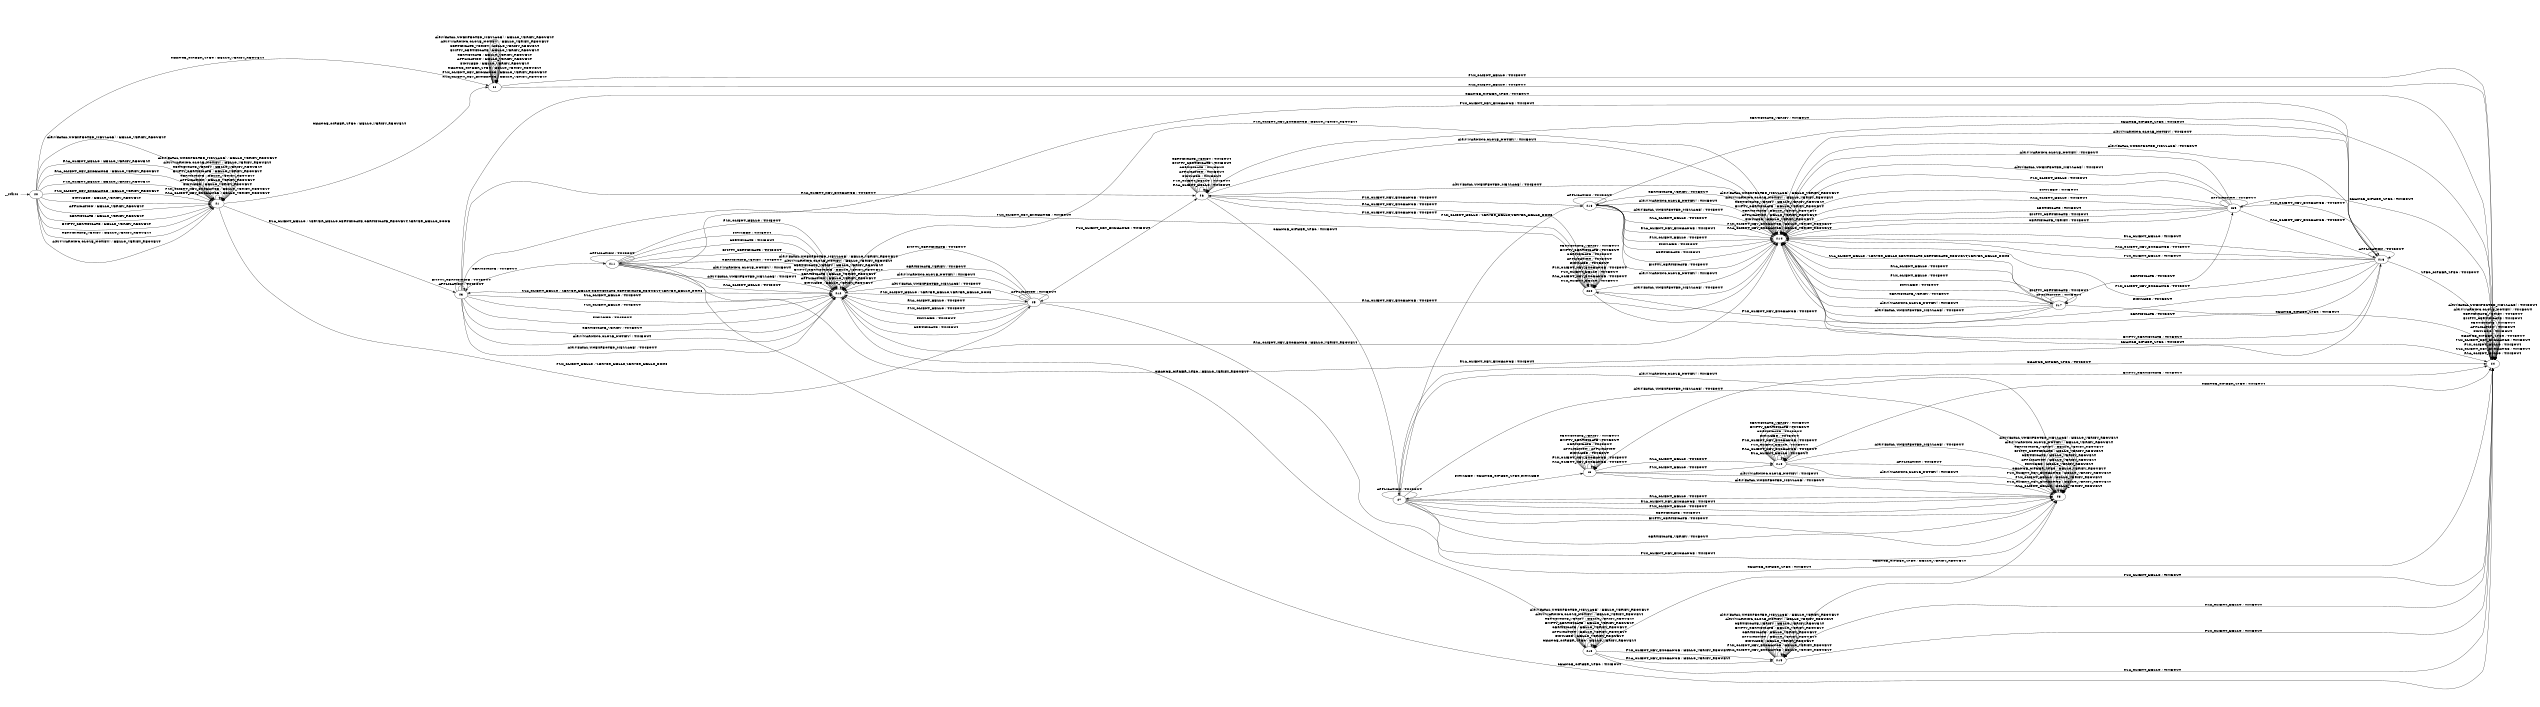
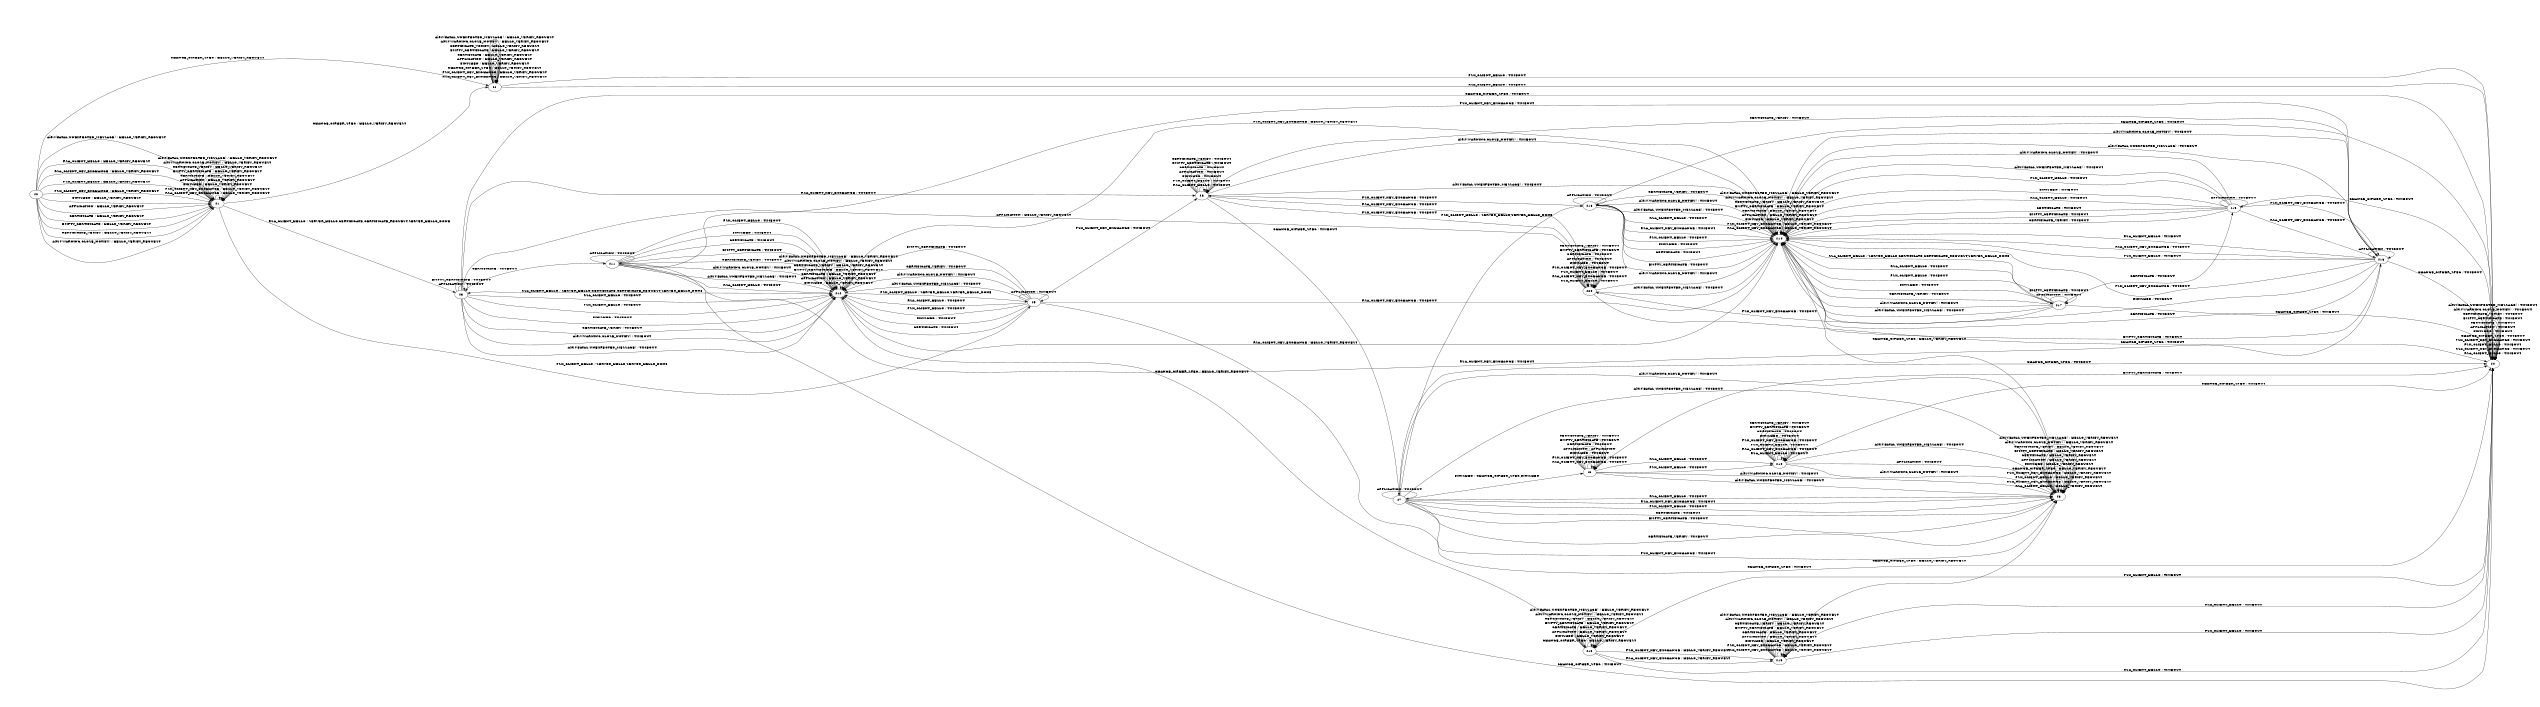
(12, 194) -> none
(2234, 208) -> (2234, 208)
(1034, 215) -> (1034, 215)
(2450, 272) -> (2450, 272)
none -> (1927, 358)
